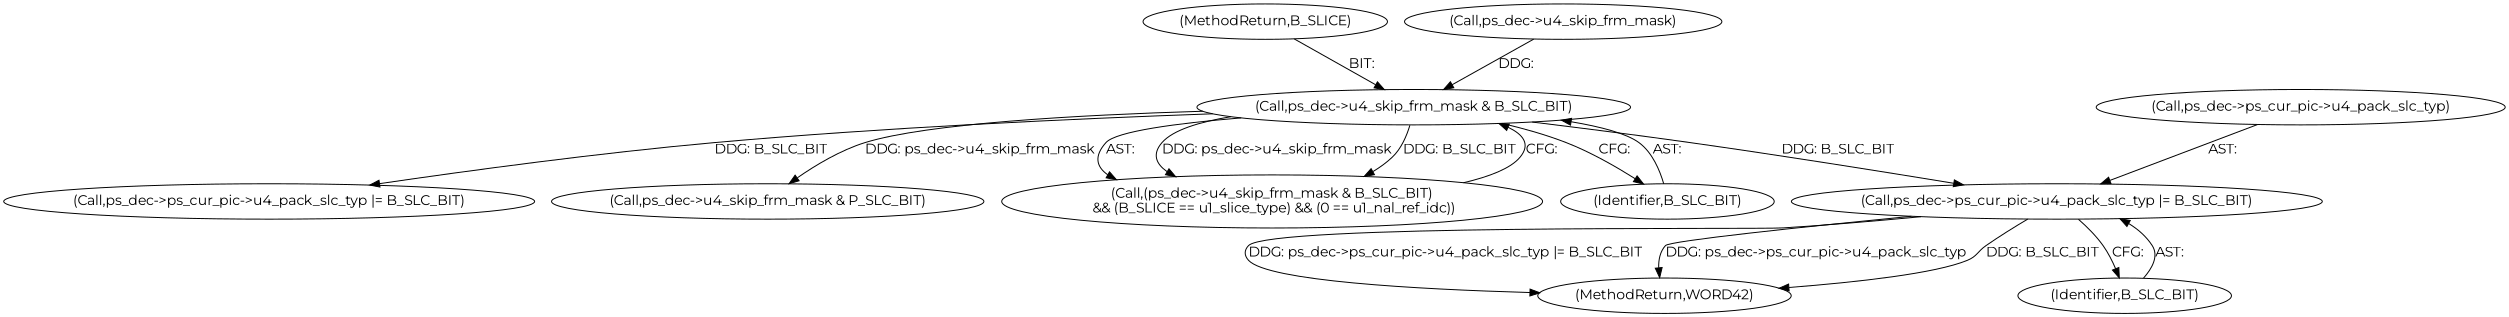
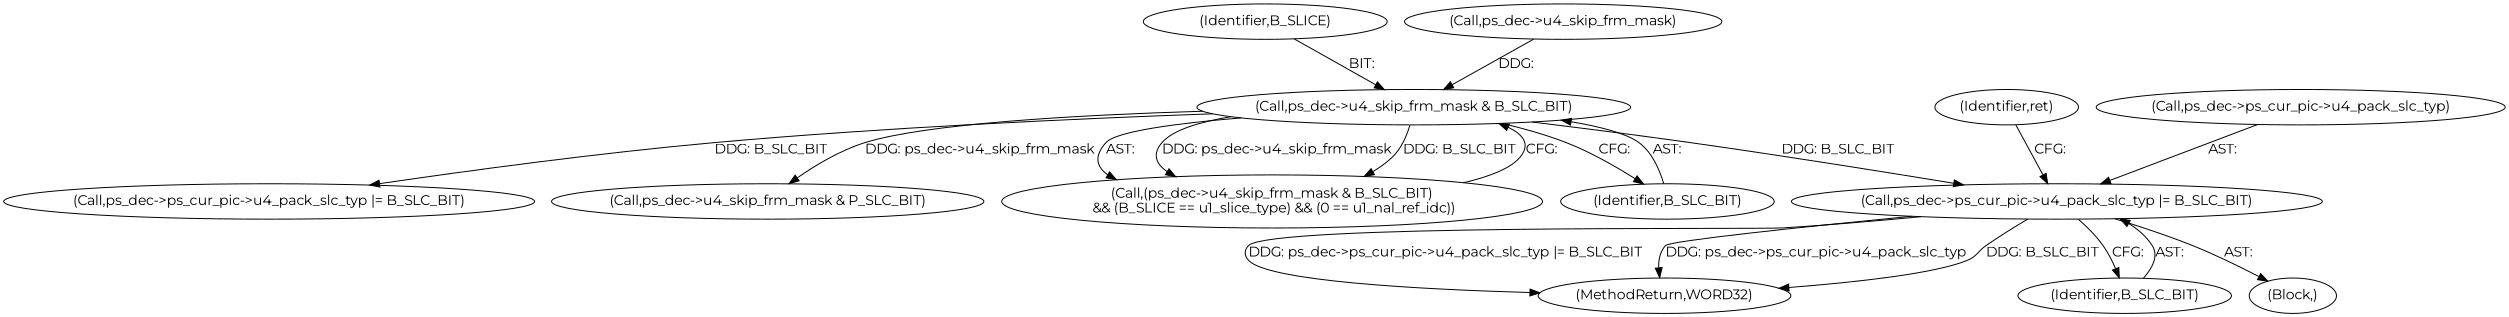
(1265, 22) -> (1265, 22)
none -> (2007, 107)
(1664, 296) -> (1664, 296)
none -> (2293, 296)
